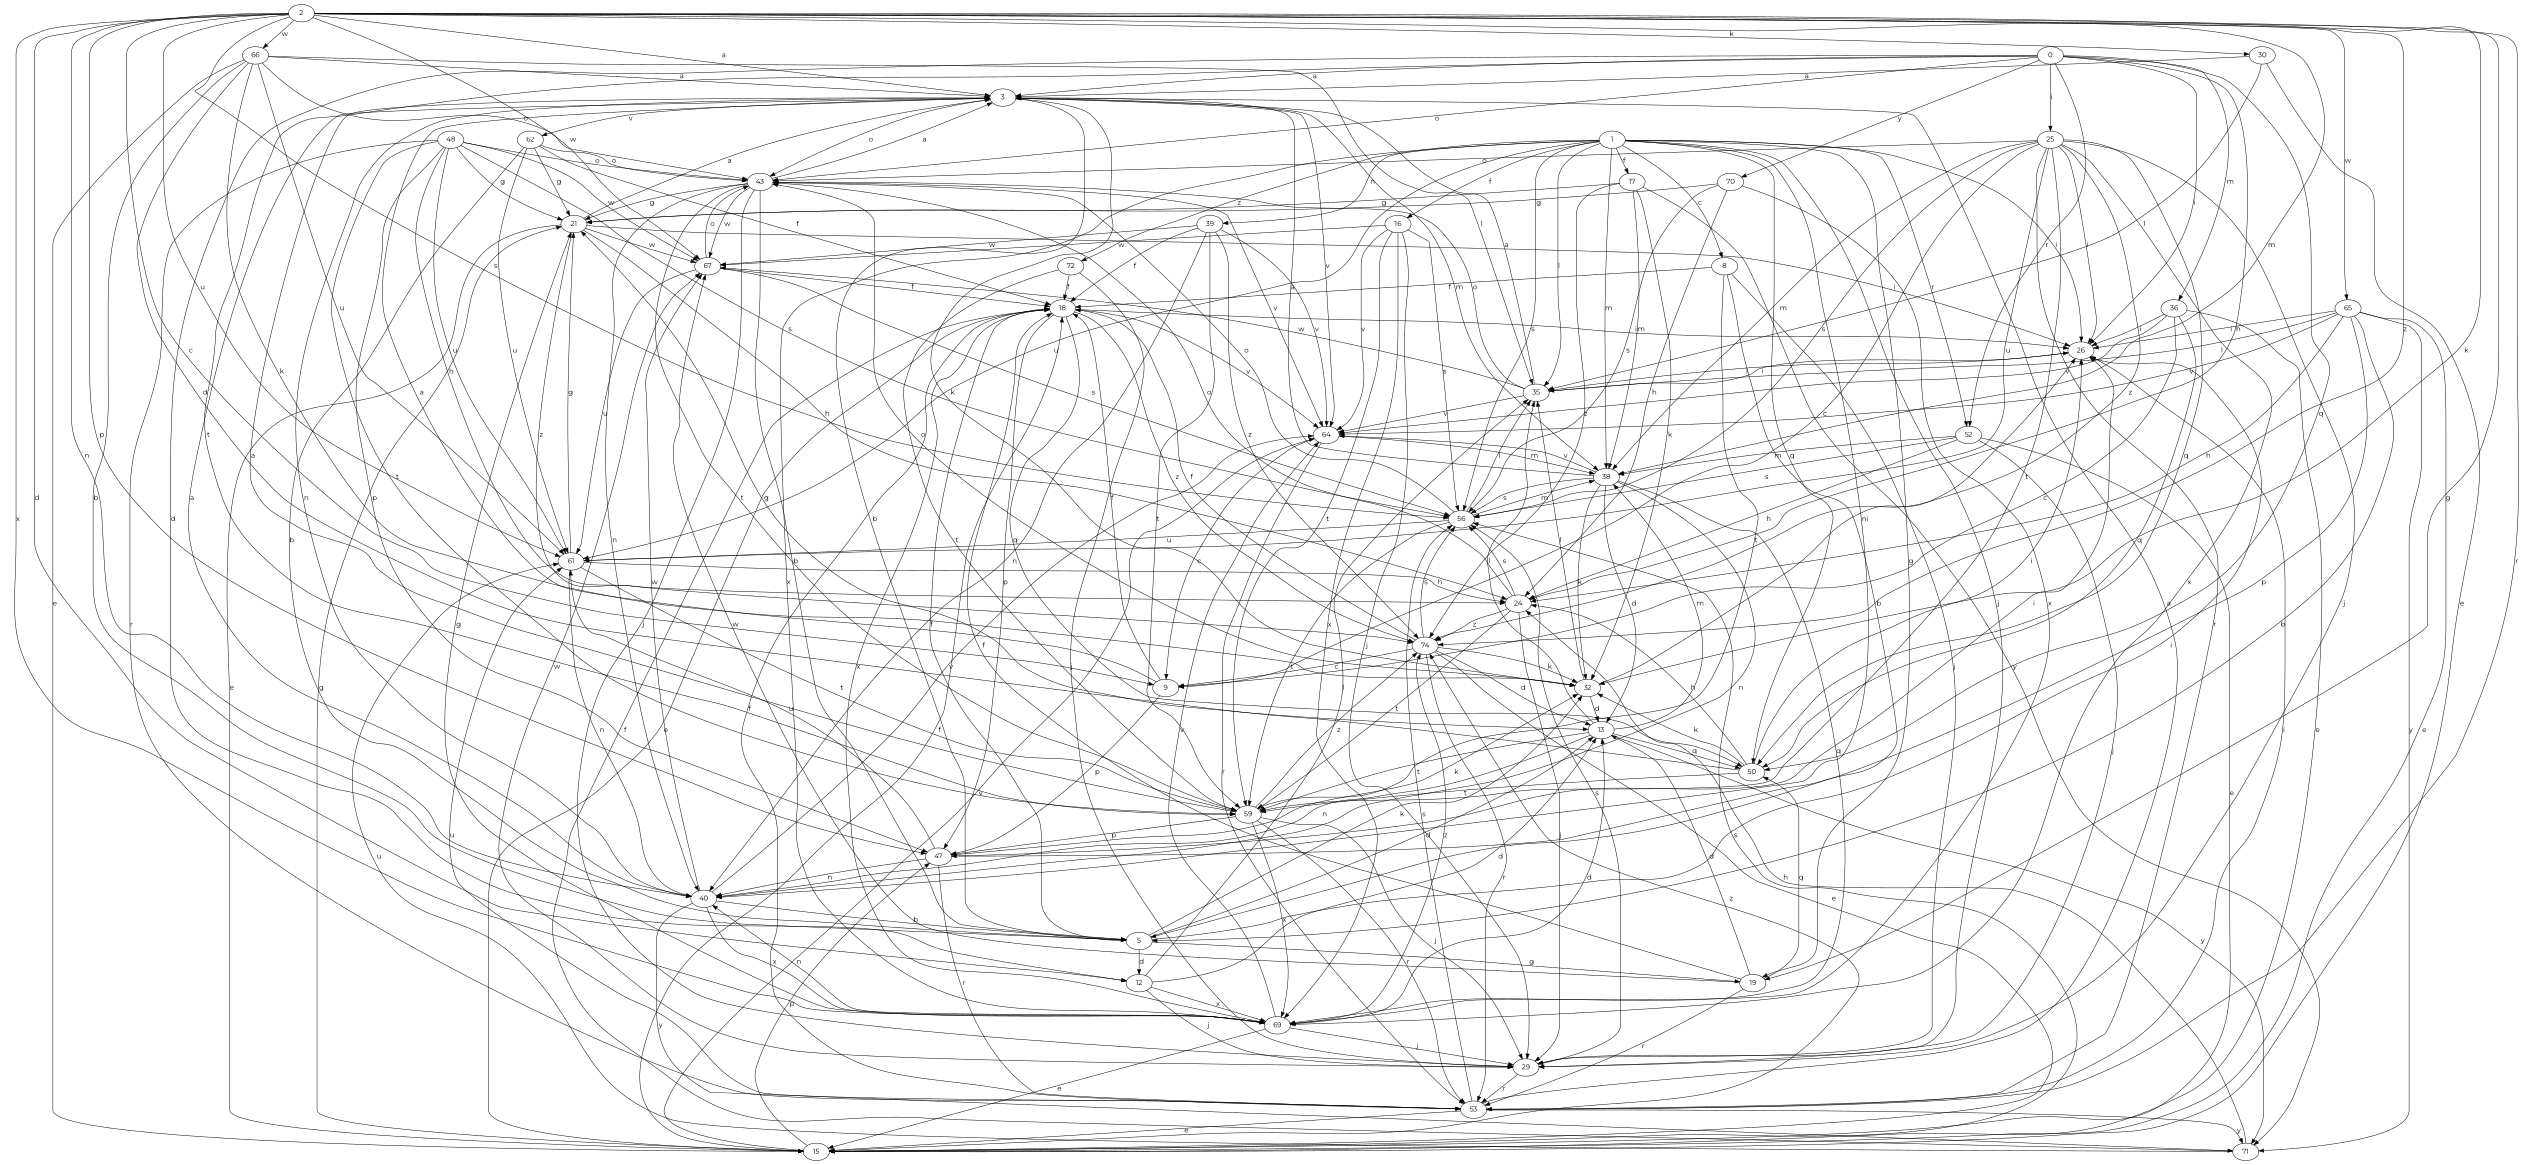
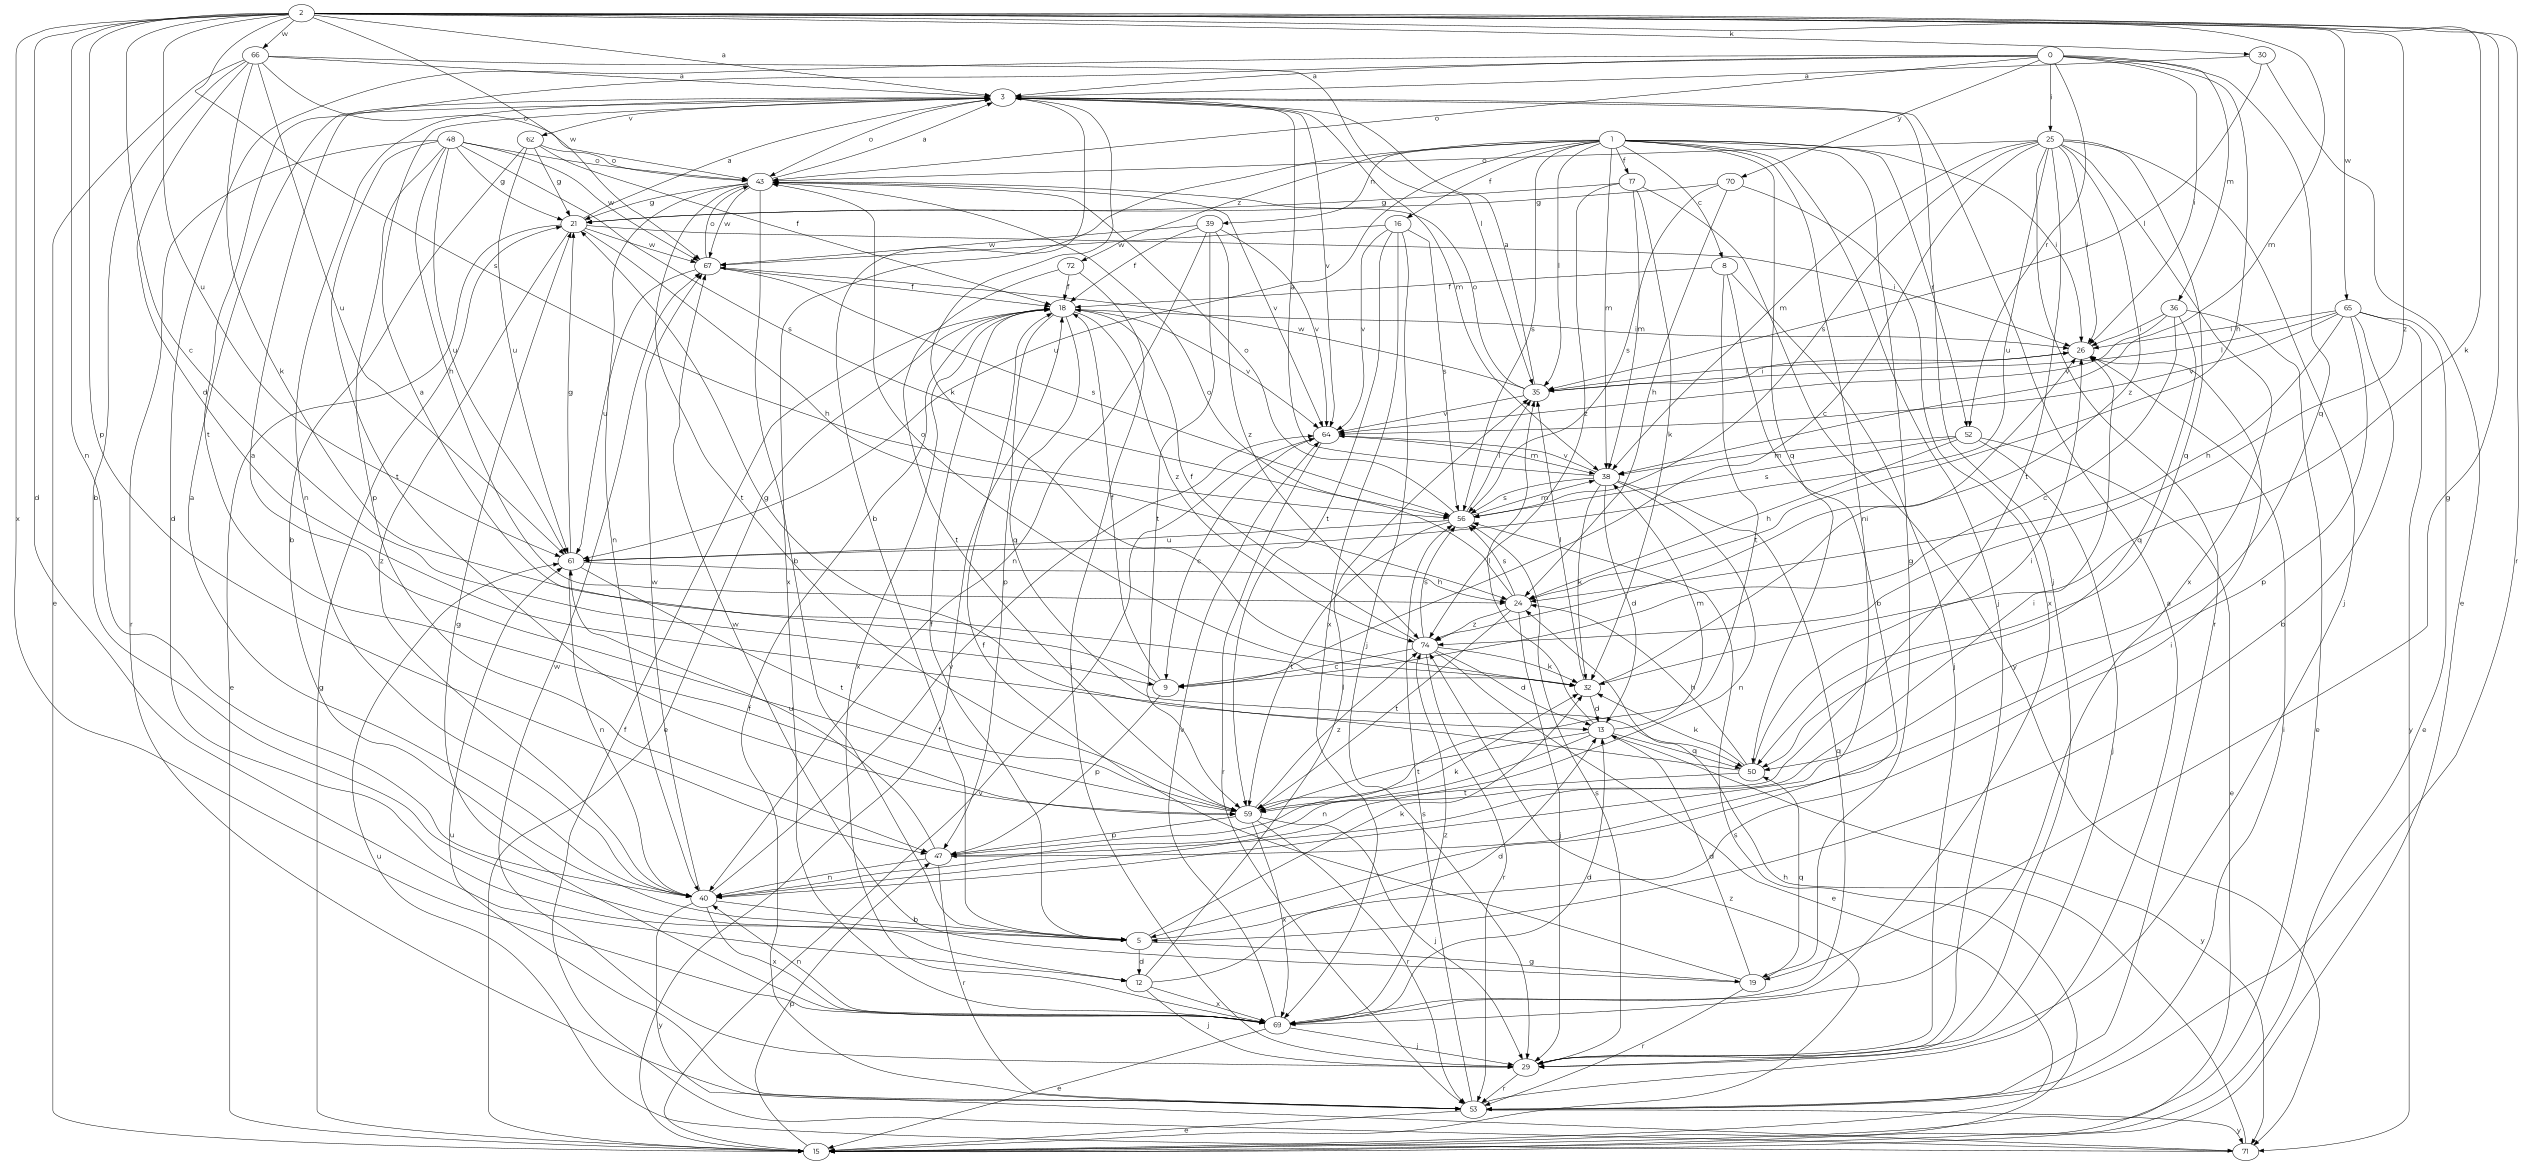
(807, 600) -> (382, 605)
(1355, 862) -> none
(667, 974) -> (1945, 426)
